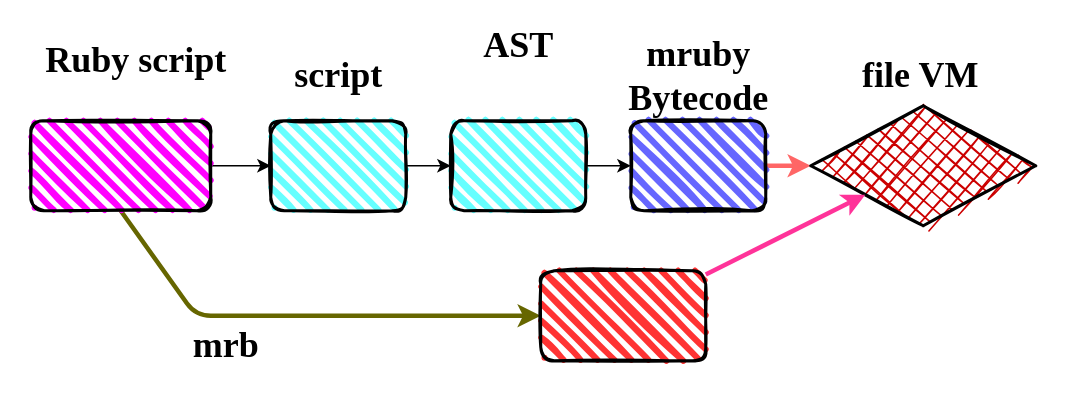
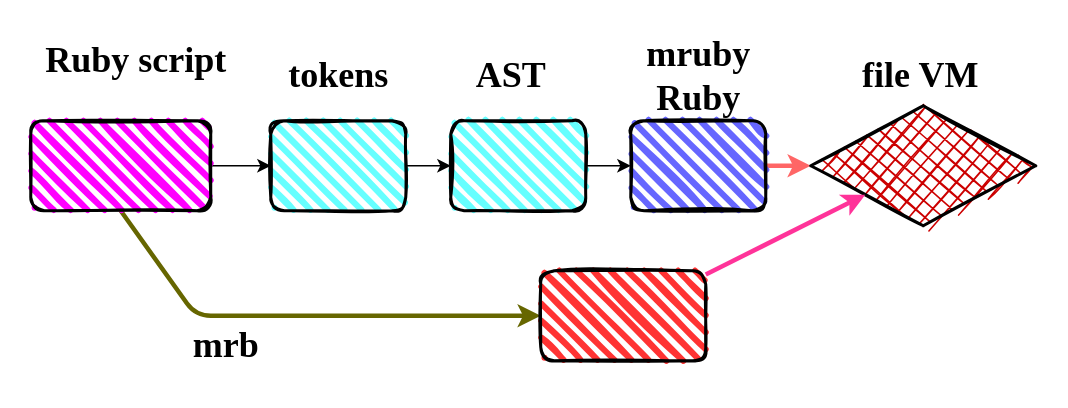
(518, 46) -> (511, 76)
(339, 76) -> (339, 76)
(699, 76) -> (699, 76)
